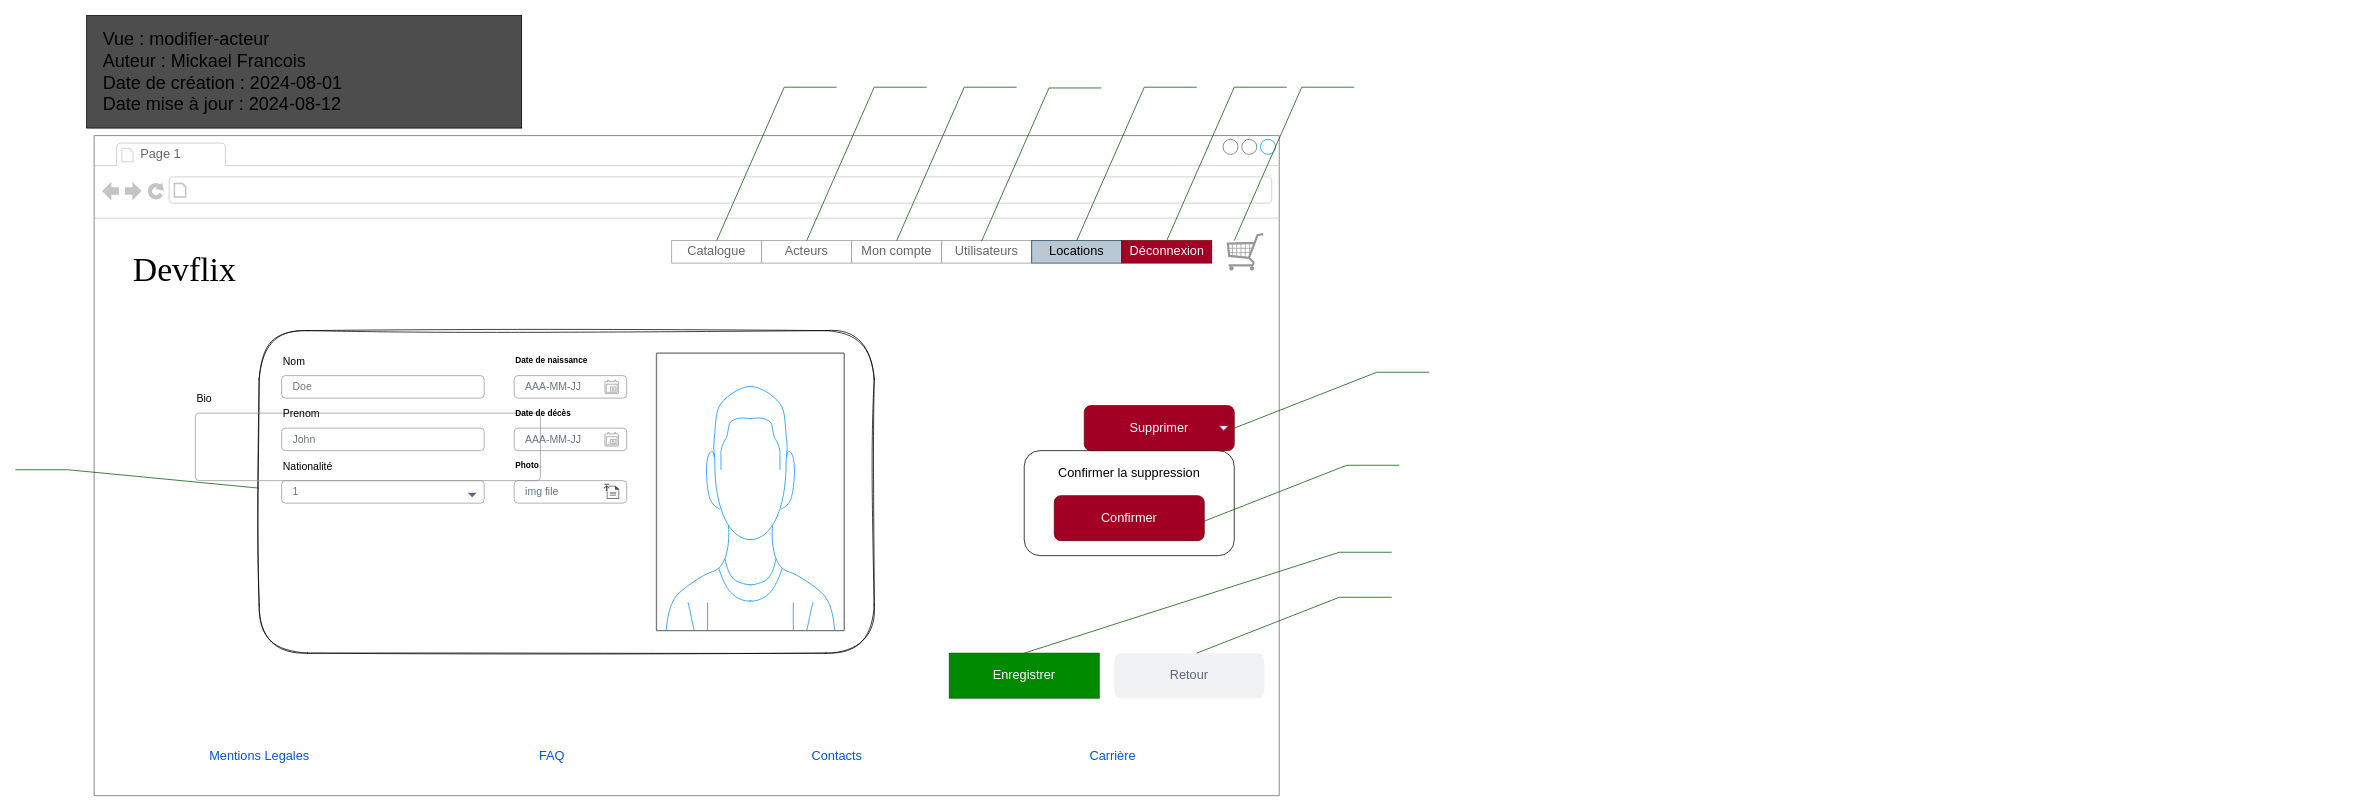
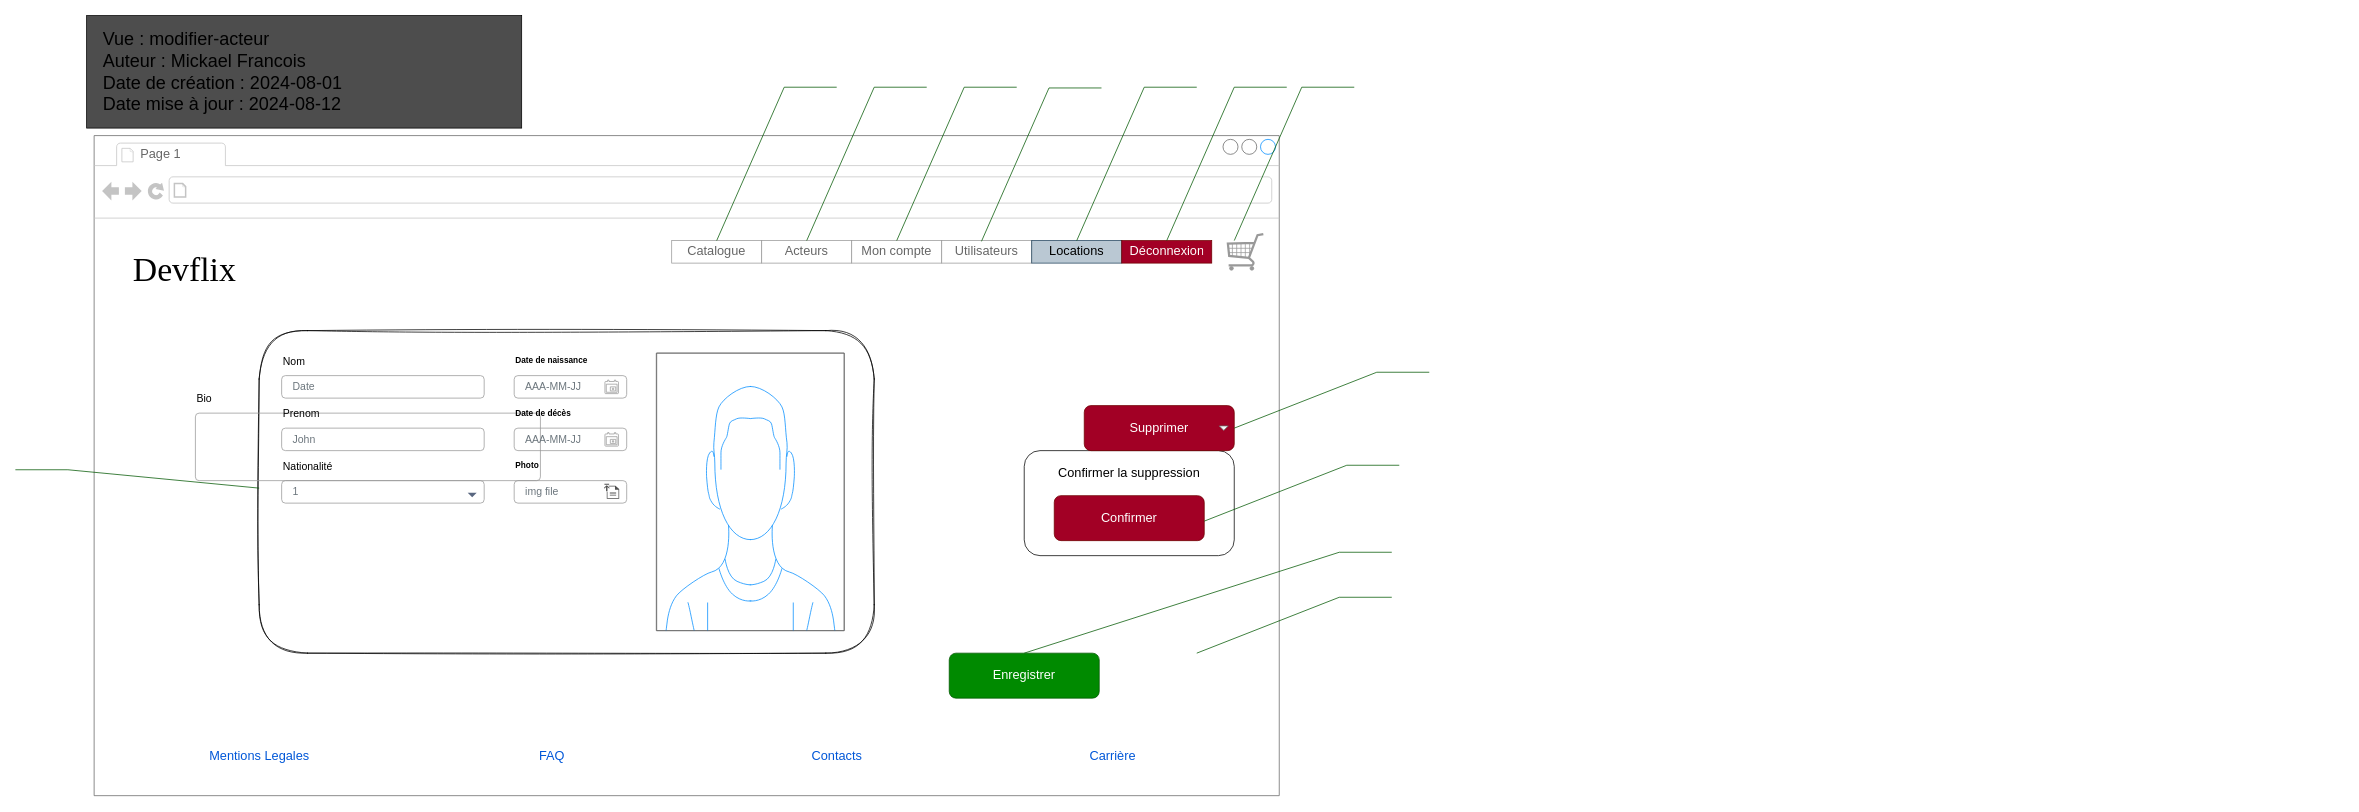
(302, 387) -> (305, 387)
(1380, 546) -> (1380, 546)
(1024, 675) -> (1024, 675)
(1189, 675) -> none
